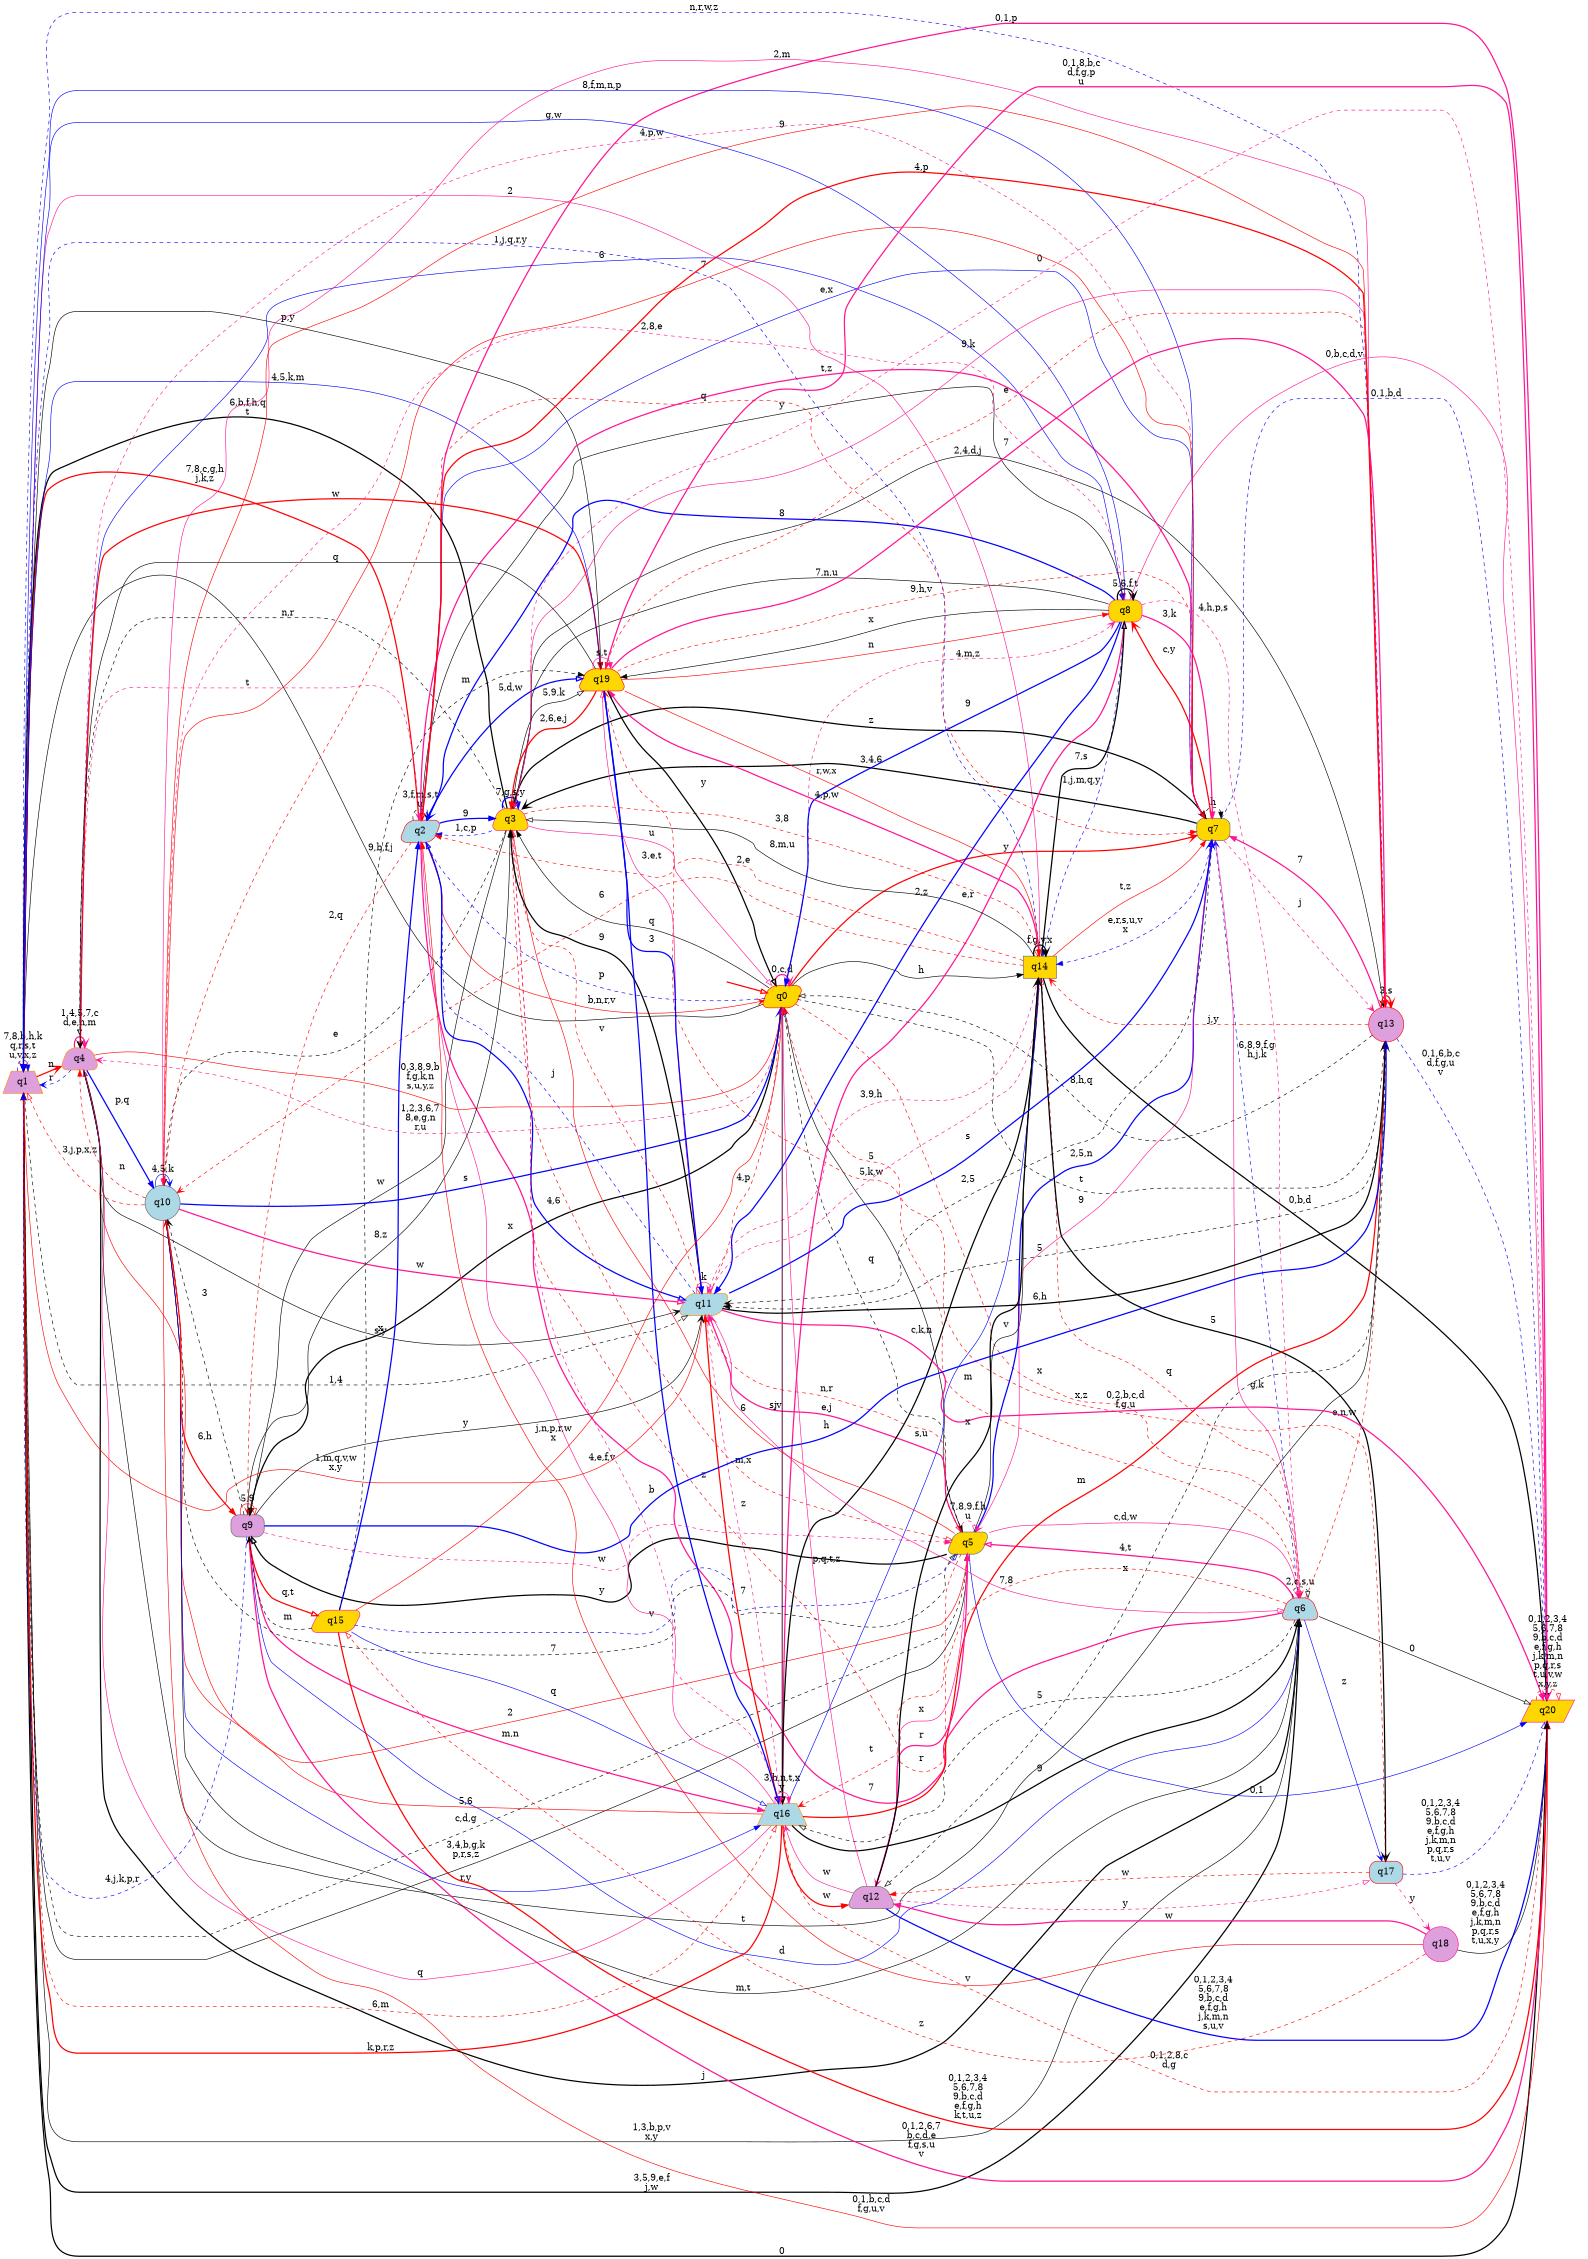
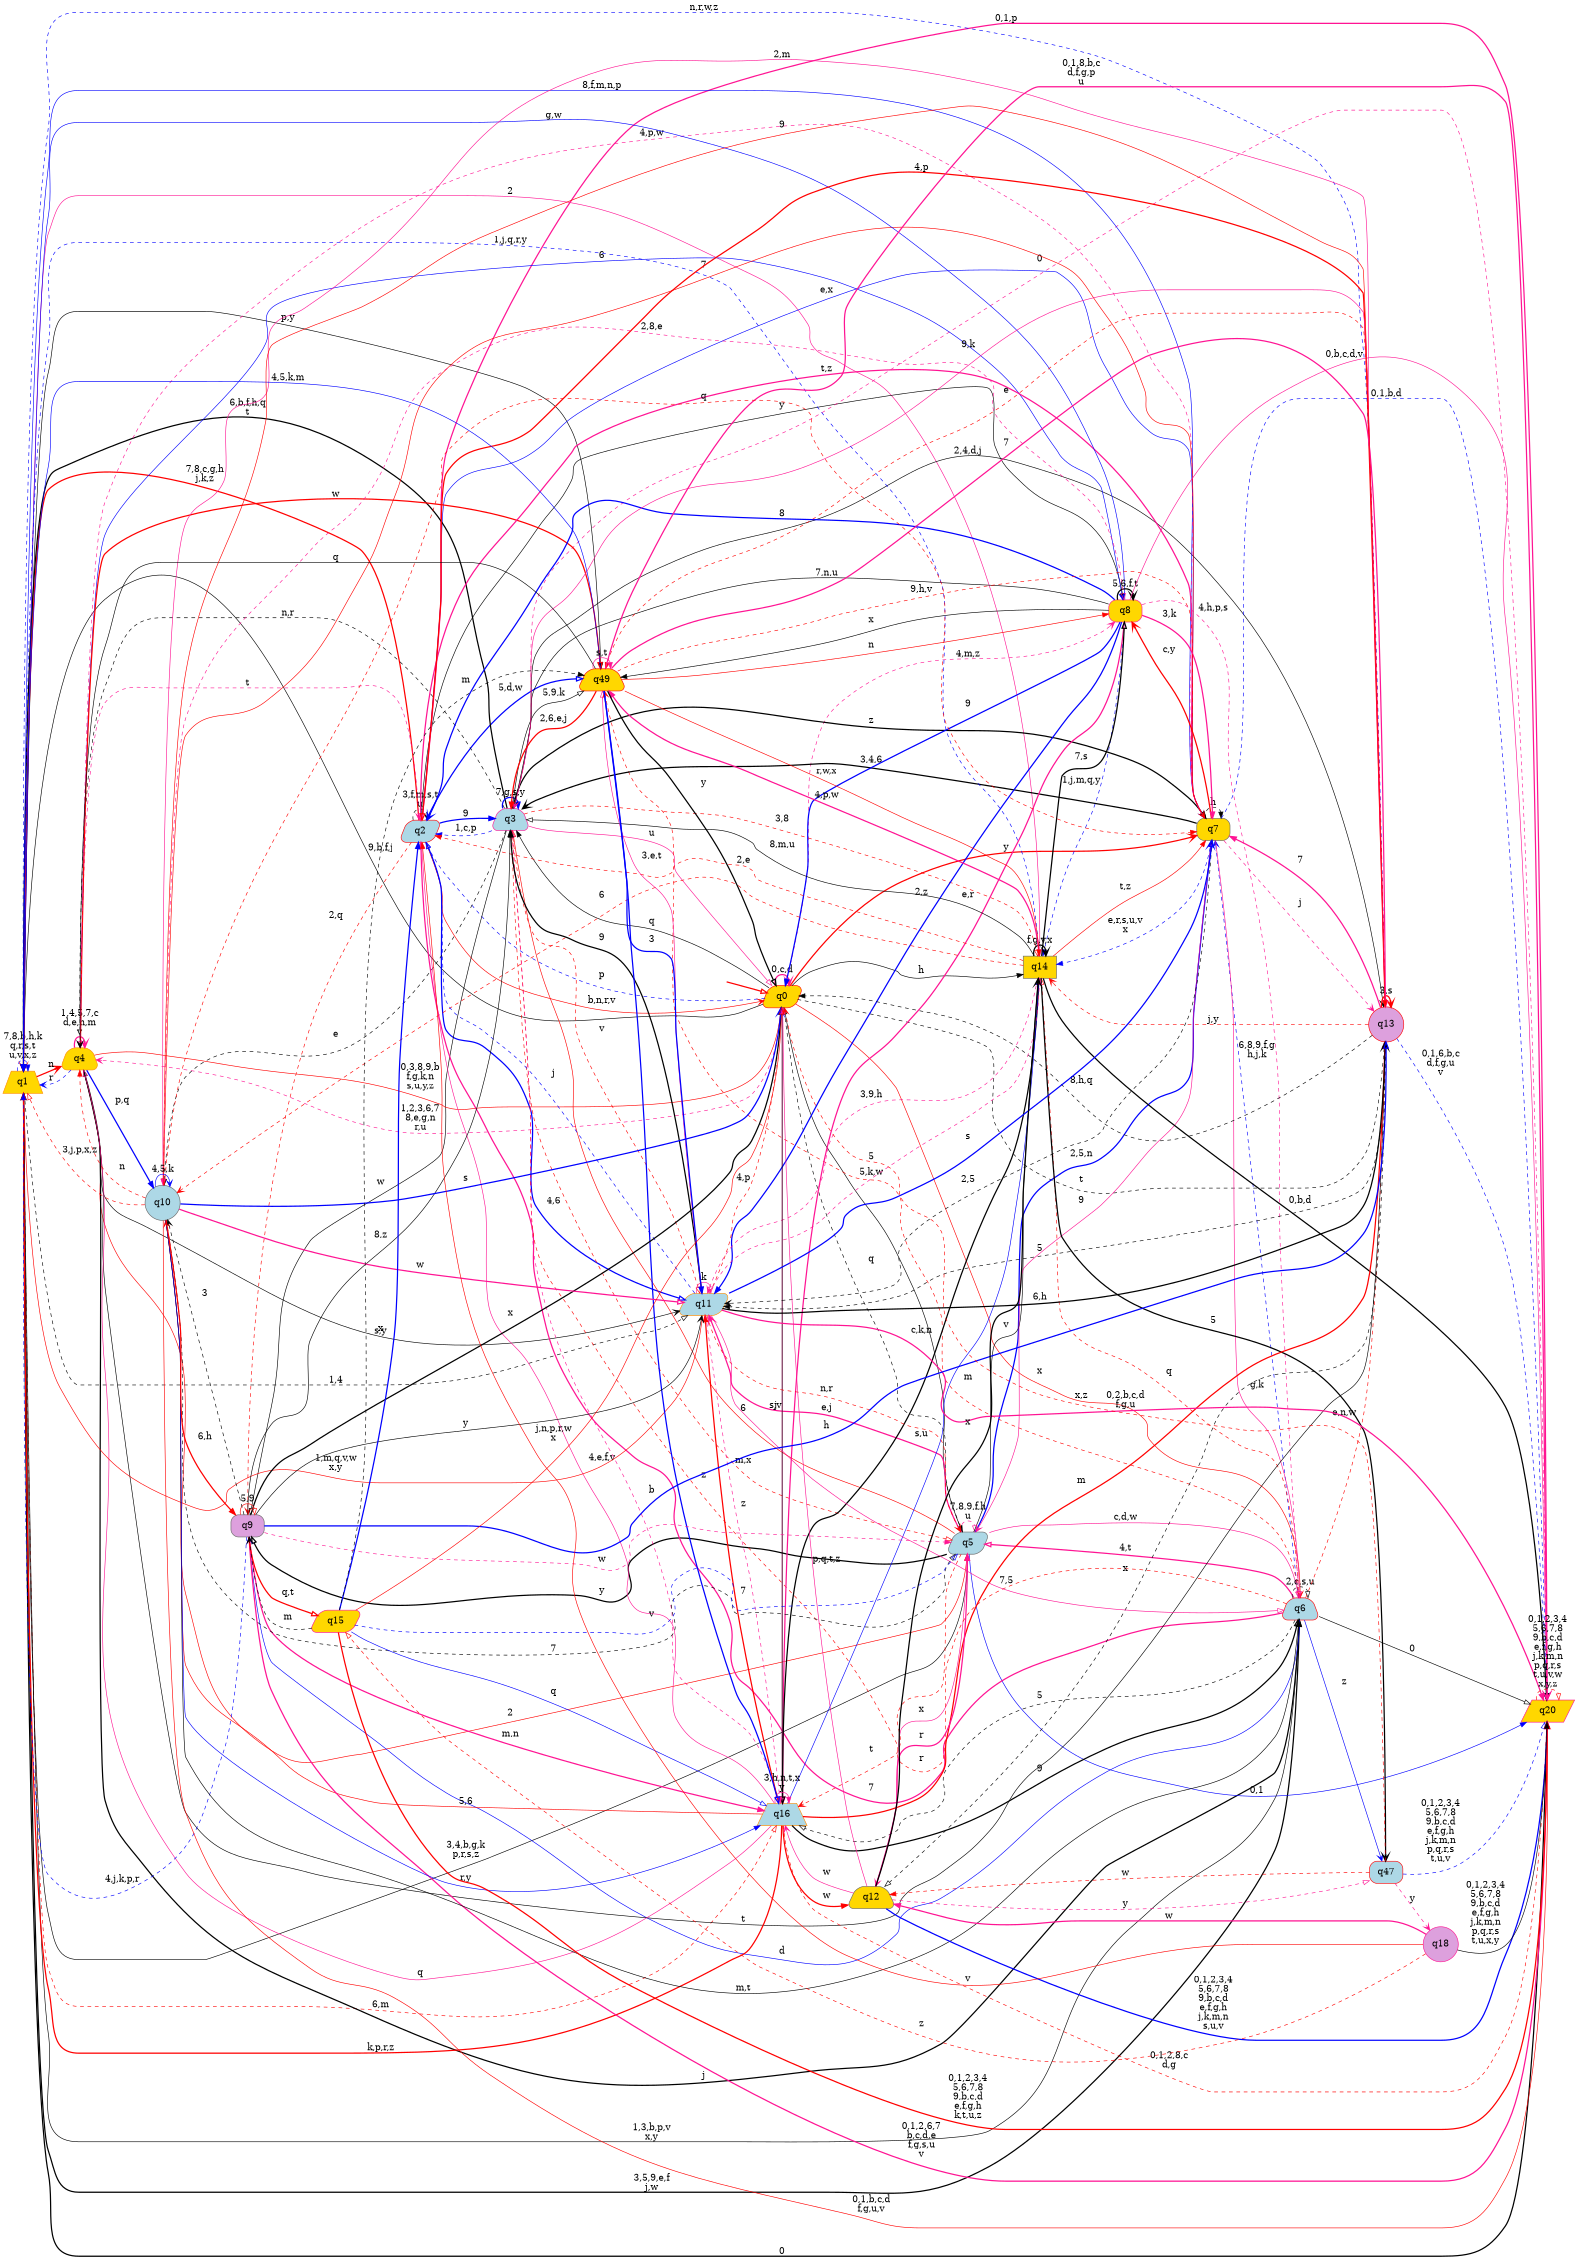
(602, 680) -> (602, 680)
(510, 820) -> (510, 820)
(80, 1059) -> (80, 1059)
(23, 1082) -> (23, 1082)
(1090, 1112) -> (1090, 1112)
(509, 1244) -> (526, 1319)
(1002, 1356) -> (1002, 1356)
(853, 1405) -> (853, 1405)
(1159, 1523) -> (1159, 1523)
(968, 1543) -> (968, 1543)
(1006, 1581) -> (1006, 1581)
(1386, 1872) -> (1386, 1872)
(871, 1898) -> (871, 1898)
(151, 1936) -> none
